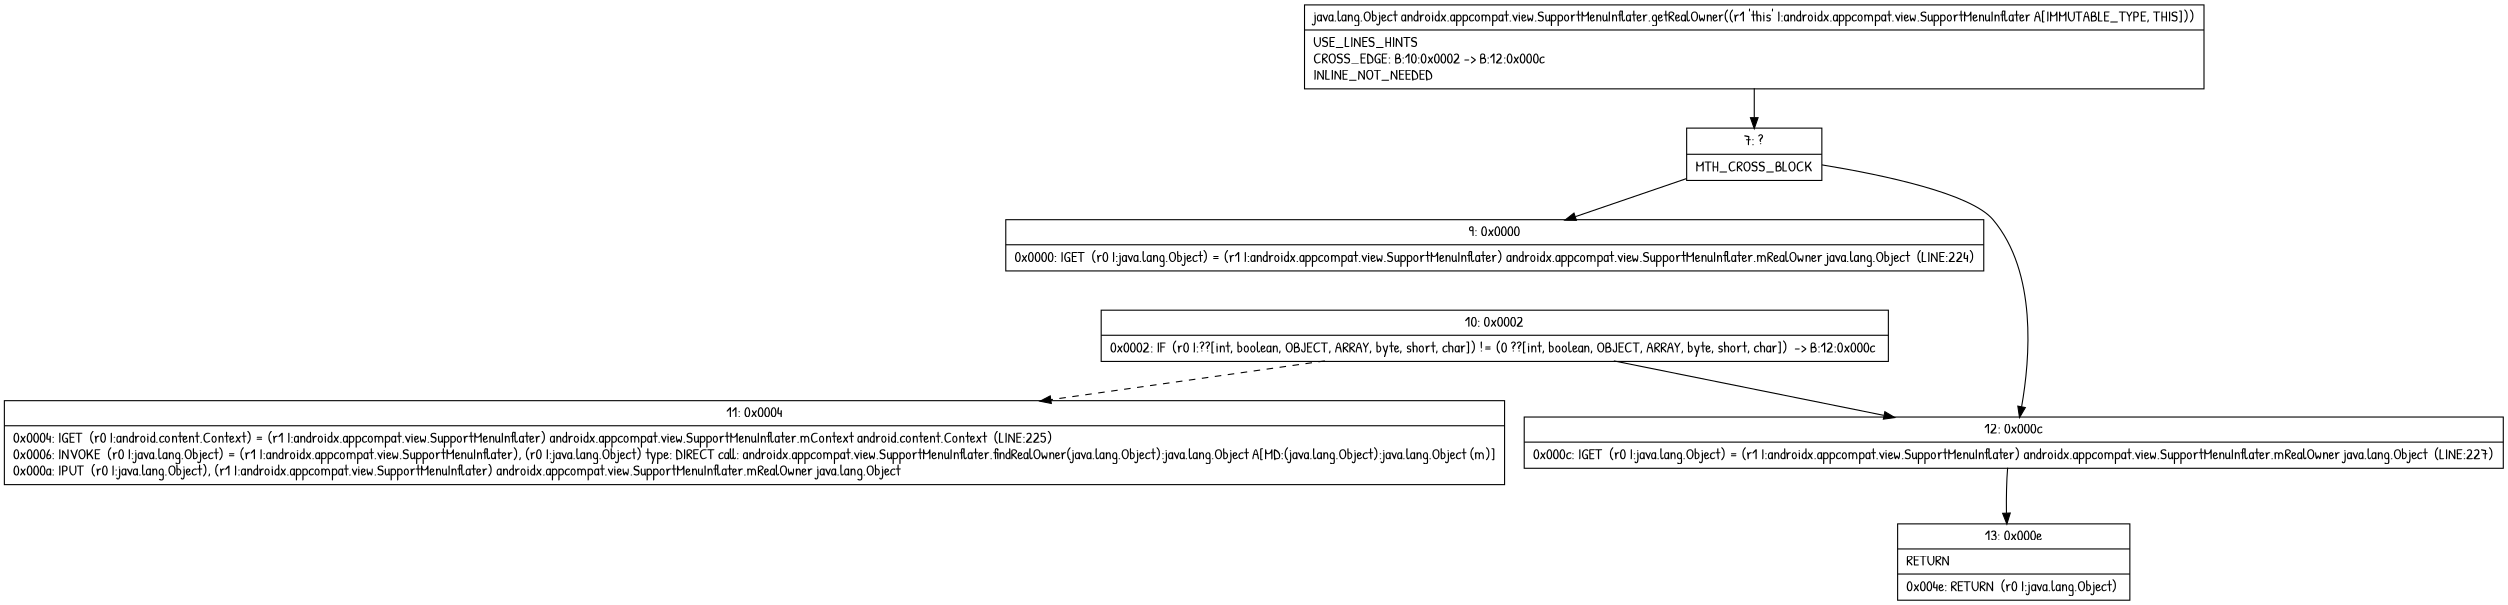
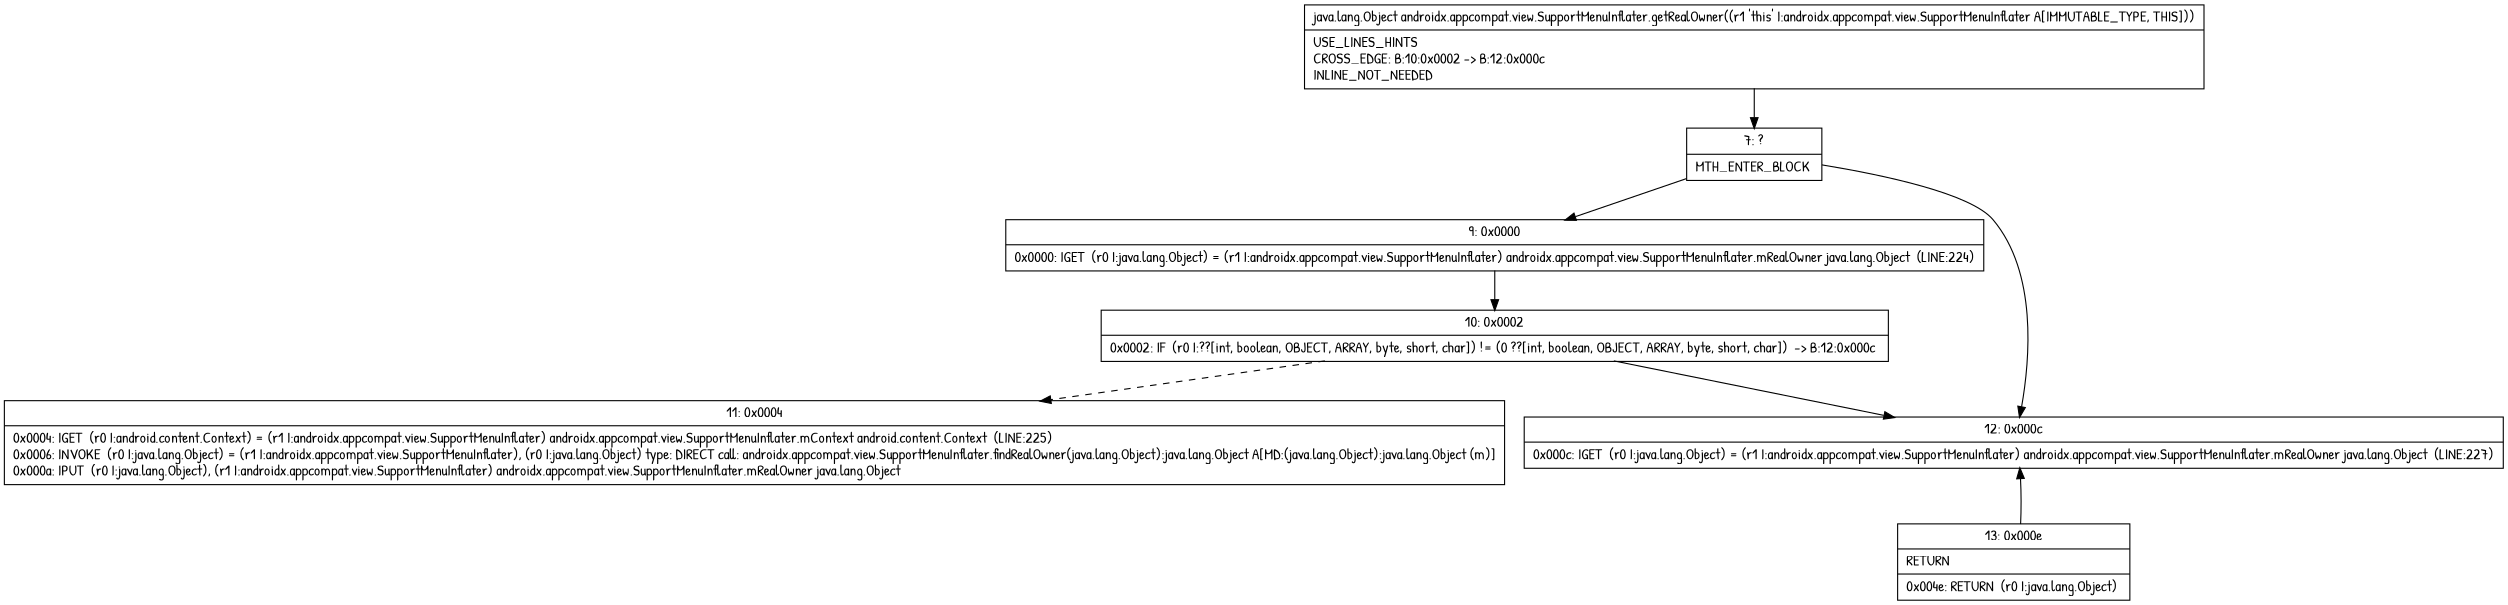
(1754, 167) -> (1753, 167)
none -> (1495, 285)
(2007, 490) -> (2021, 501)
